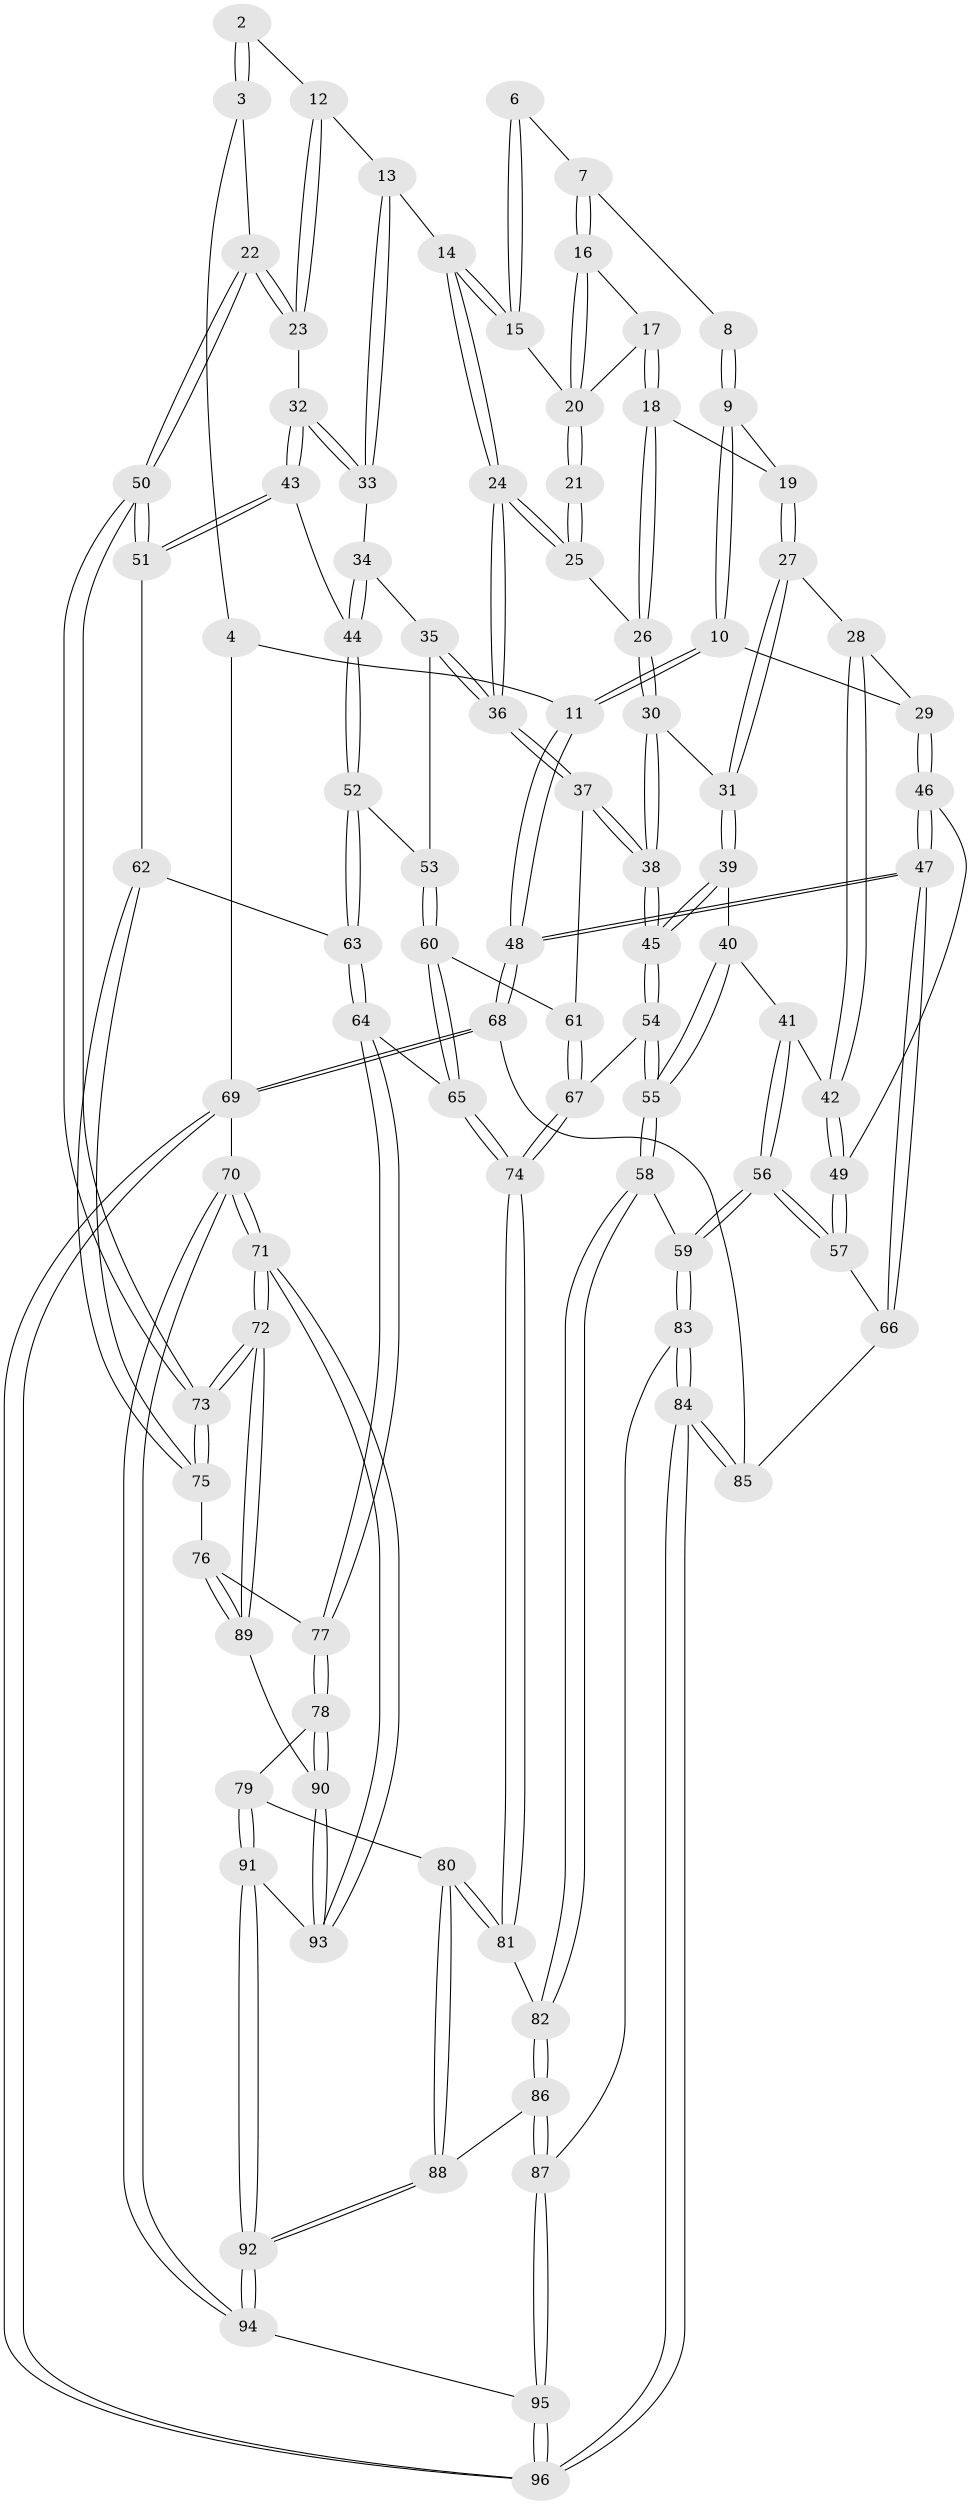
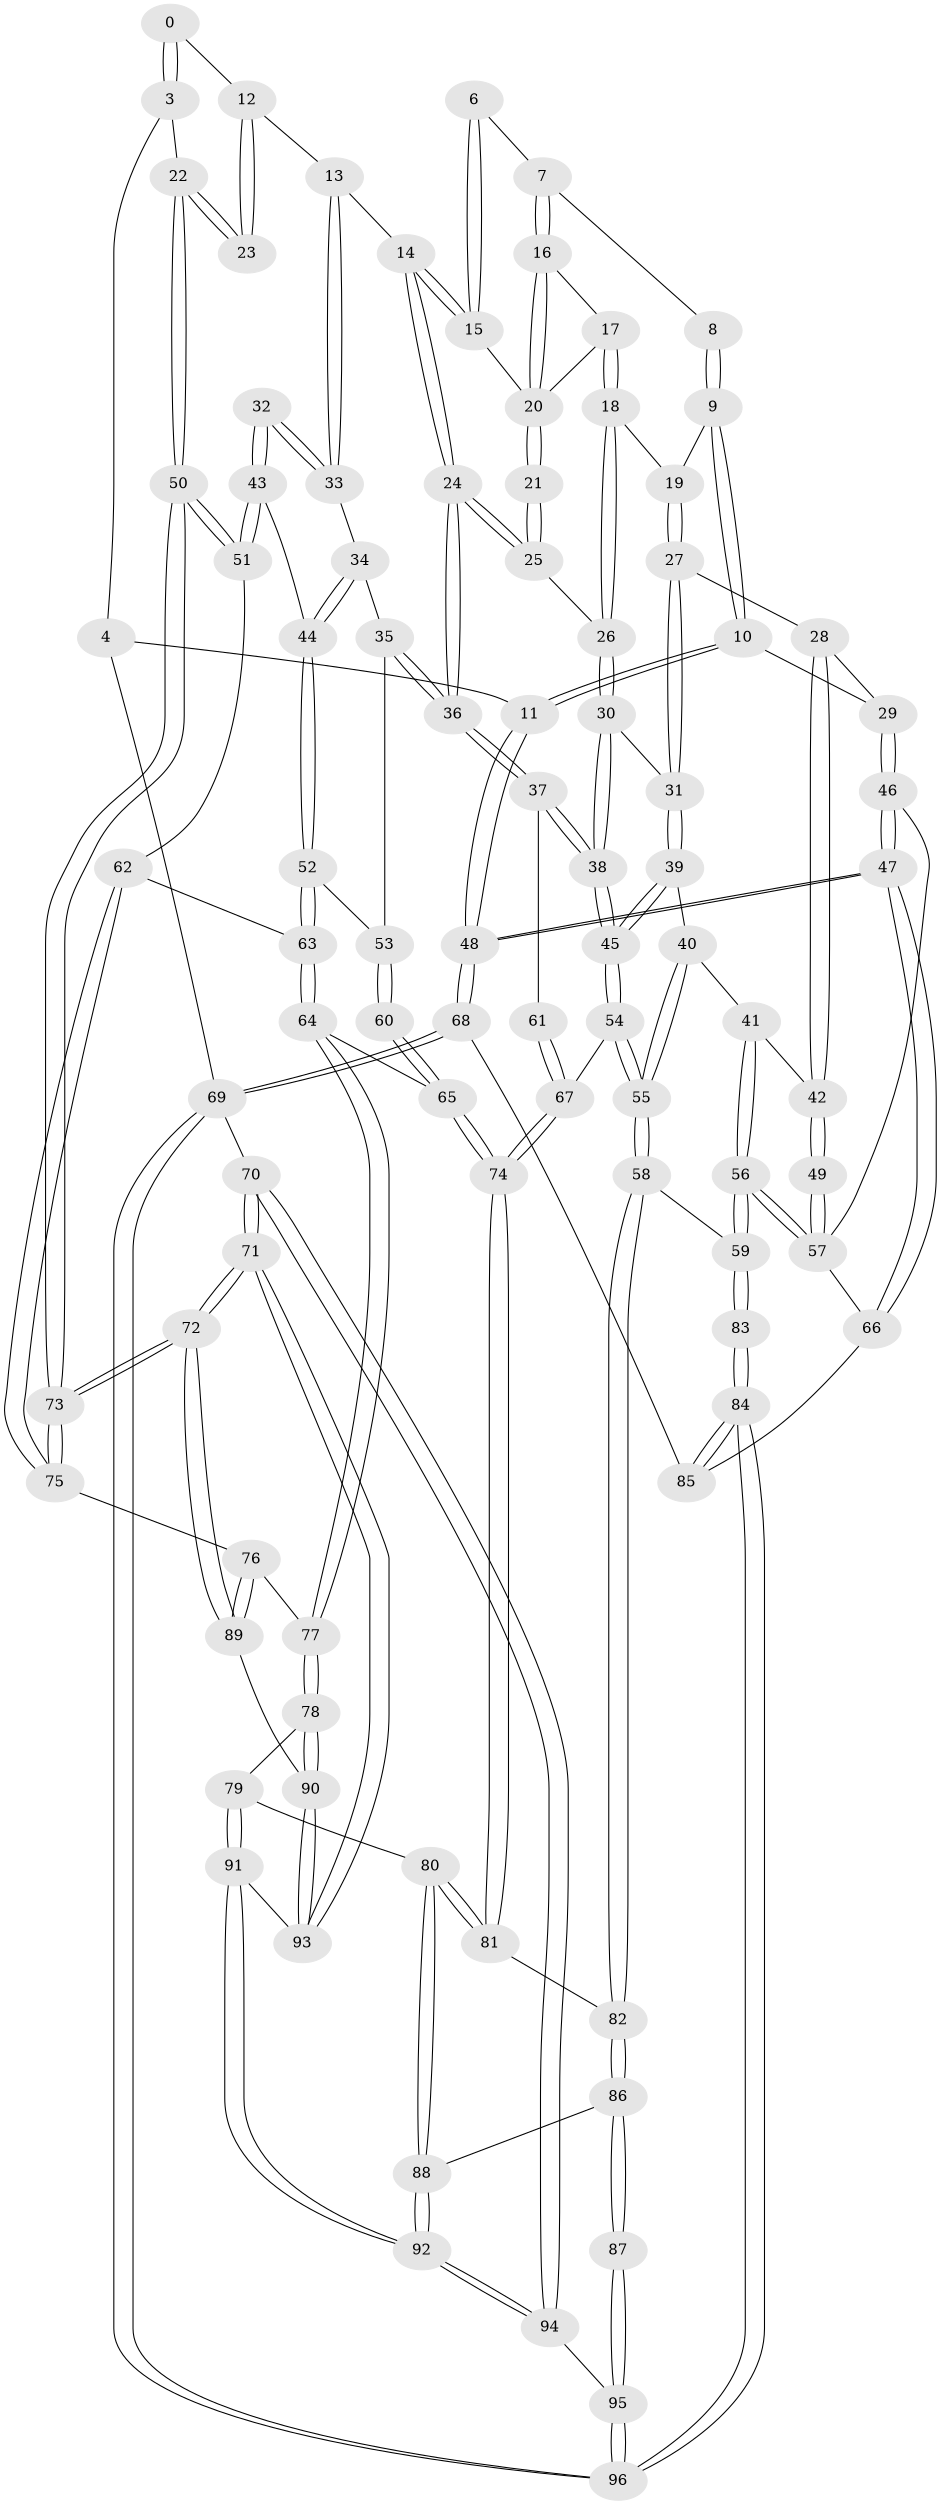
(242, 23) -> (170, 23)
(299, 369) -> none
(492, 978) -> none
(933, 987) -> (906, 1048)
(625, 1757) -> none
